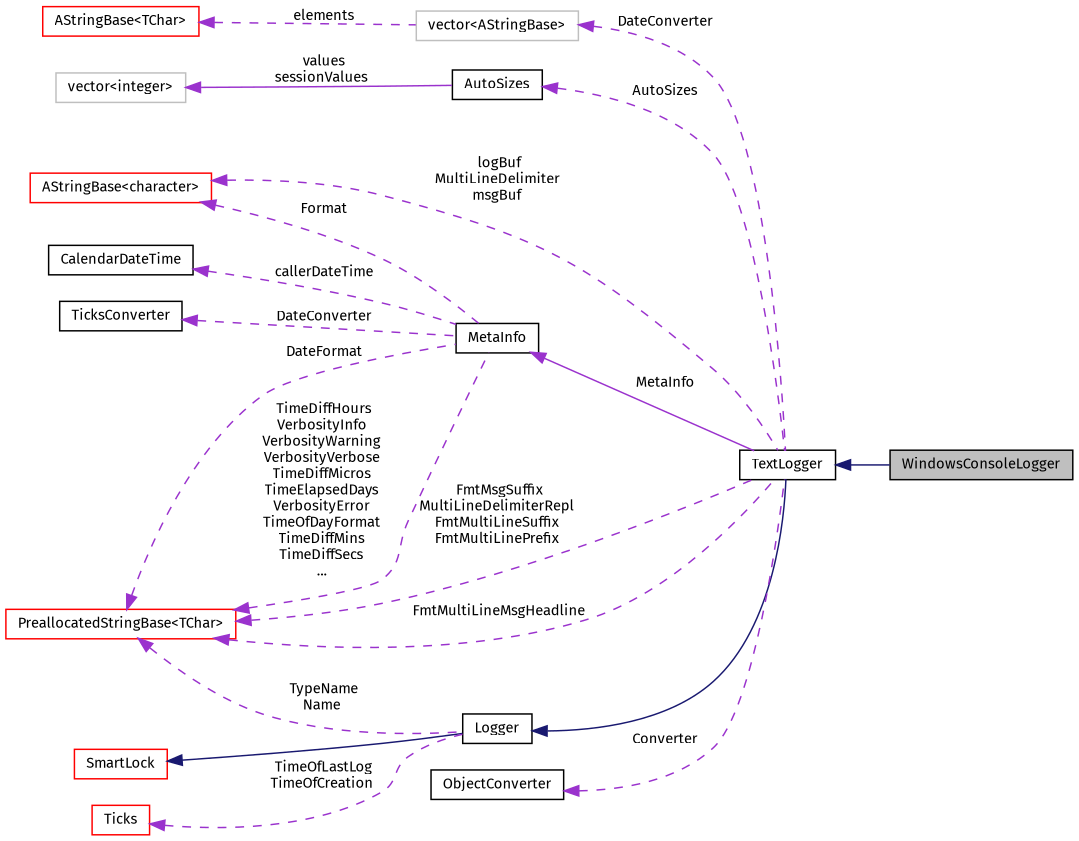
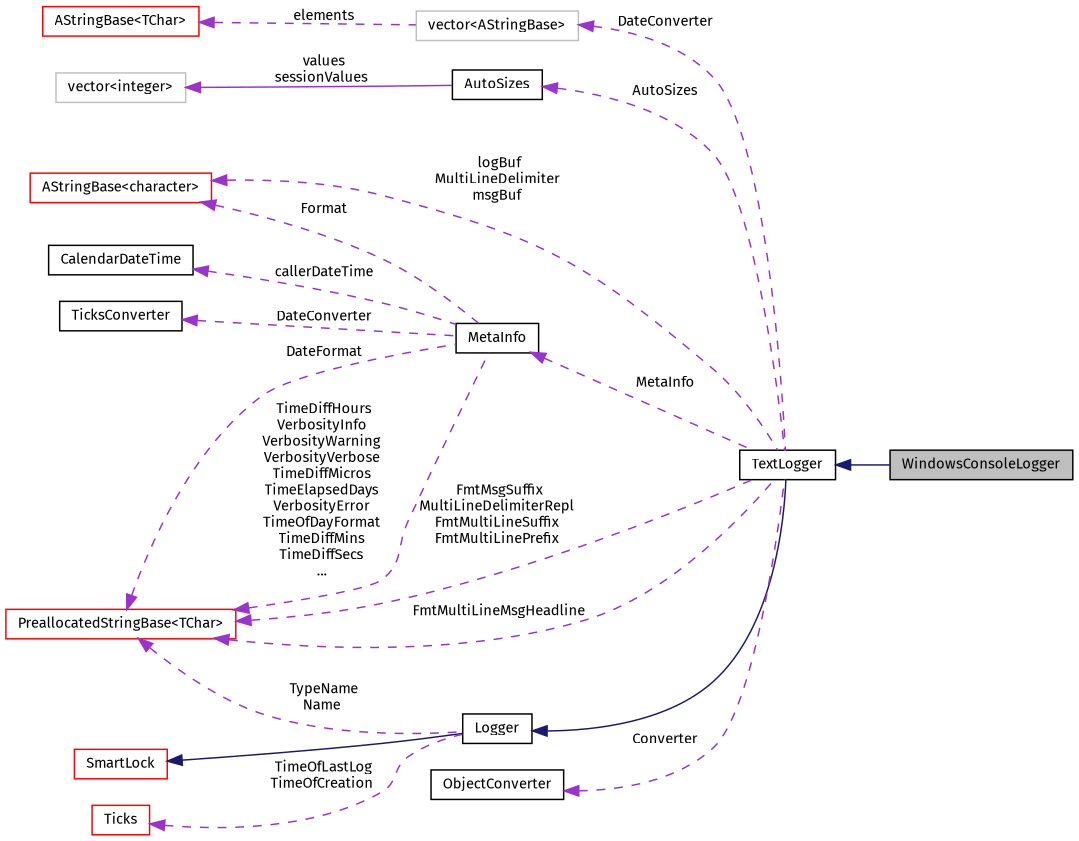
(649, 405) -> (649, 405)
